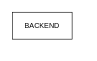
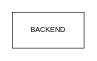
(42, 26) -> (48, 30)
